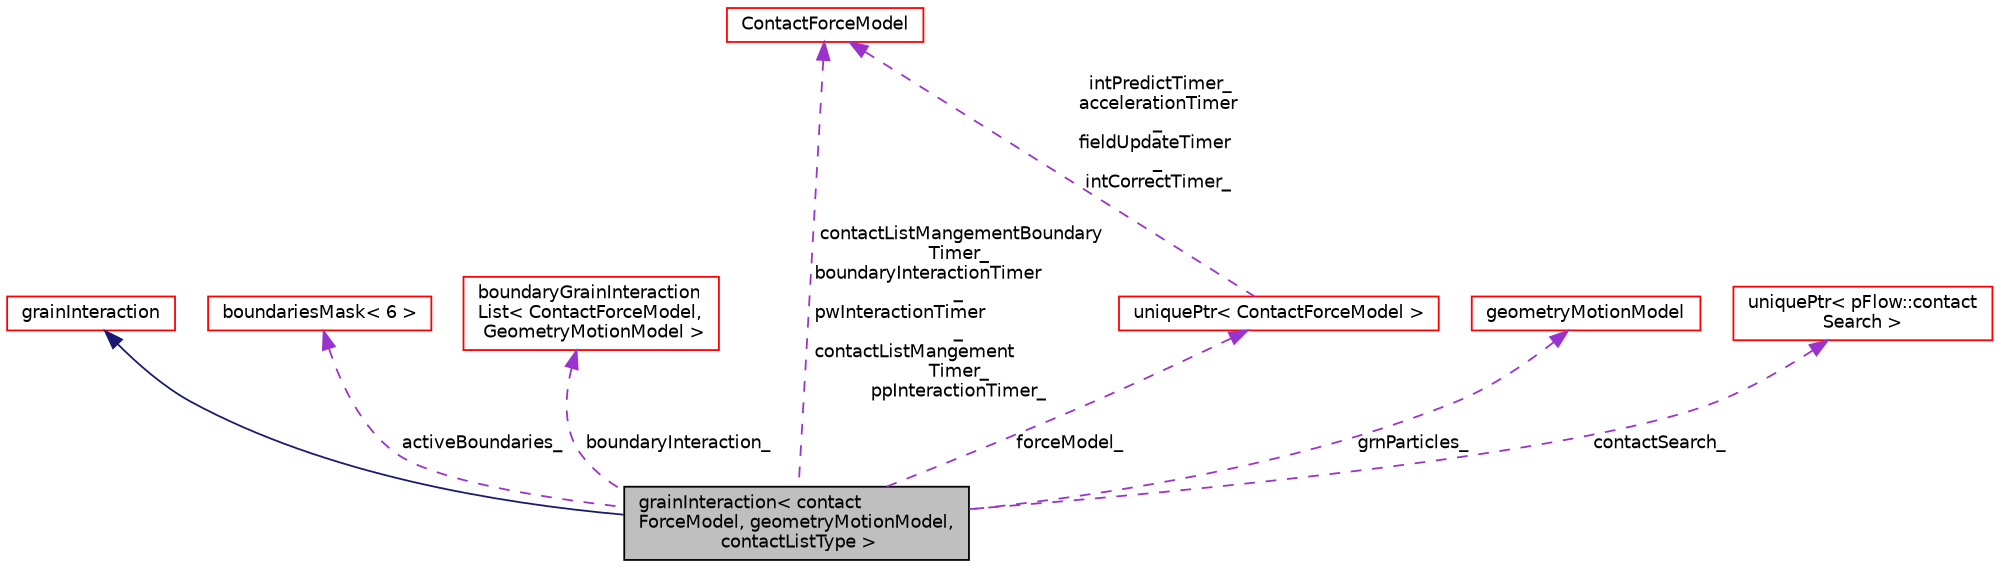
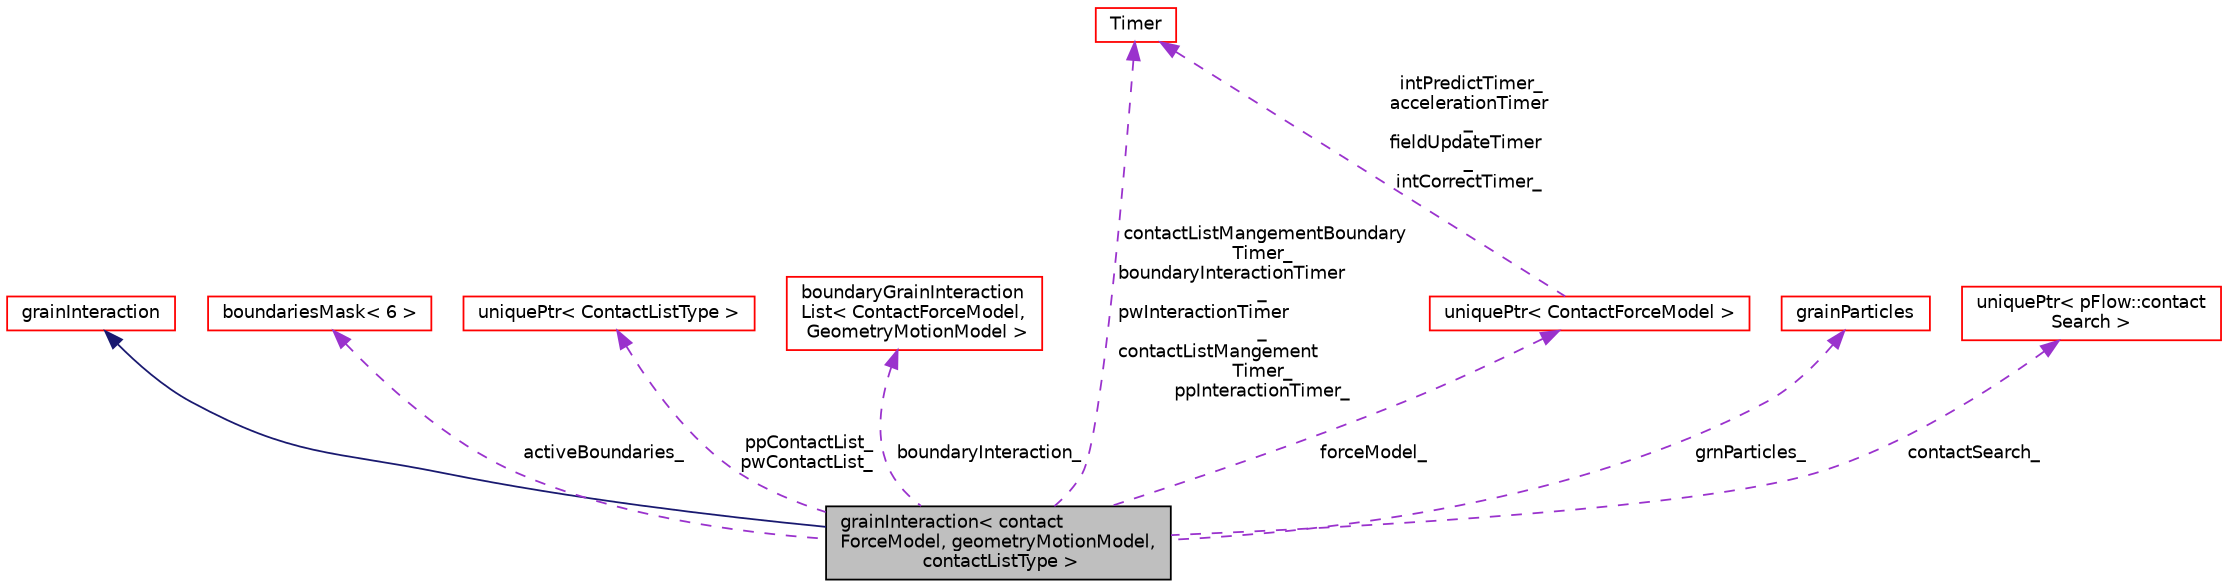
(825, 25) -> (1136, 25)
none -> (609, 313)
(1586, 313) -> (1856, 313)
